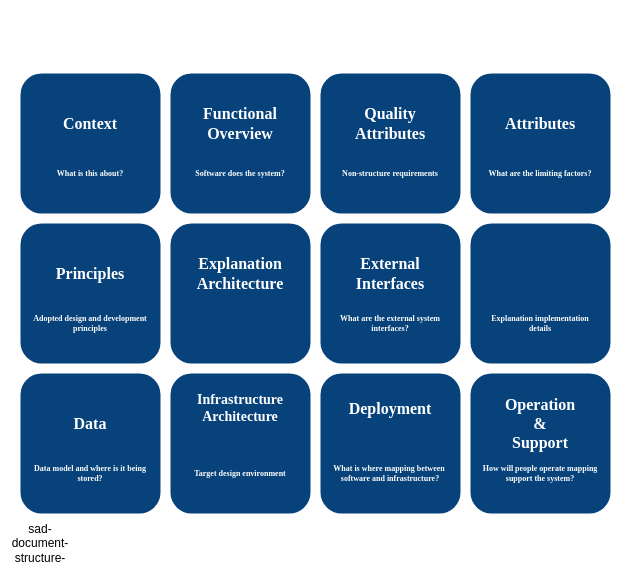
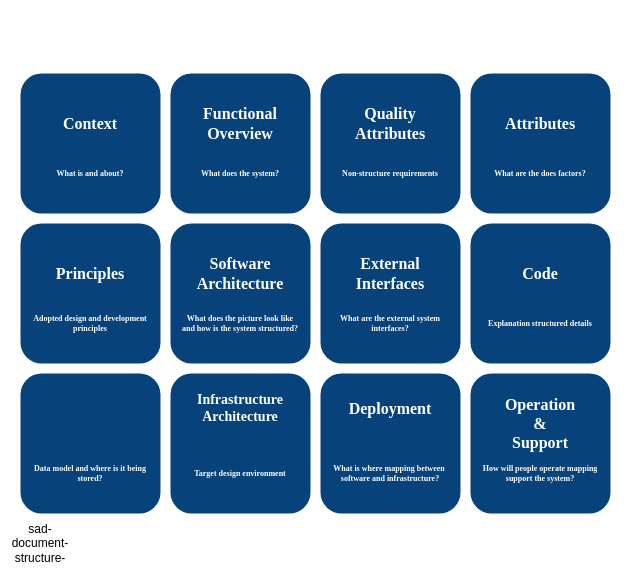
(91, 174) -> (91, 174)
(241, 174) -> (241, 174)
(541, 174) -> (541, 174)
(241, 274) -> (241, 274)
none -> (541, 274)
none -> (241, 324)
(541, 324) -> (541, 324)
(91, 424) -> none
